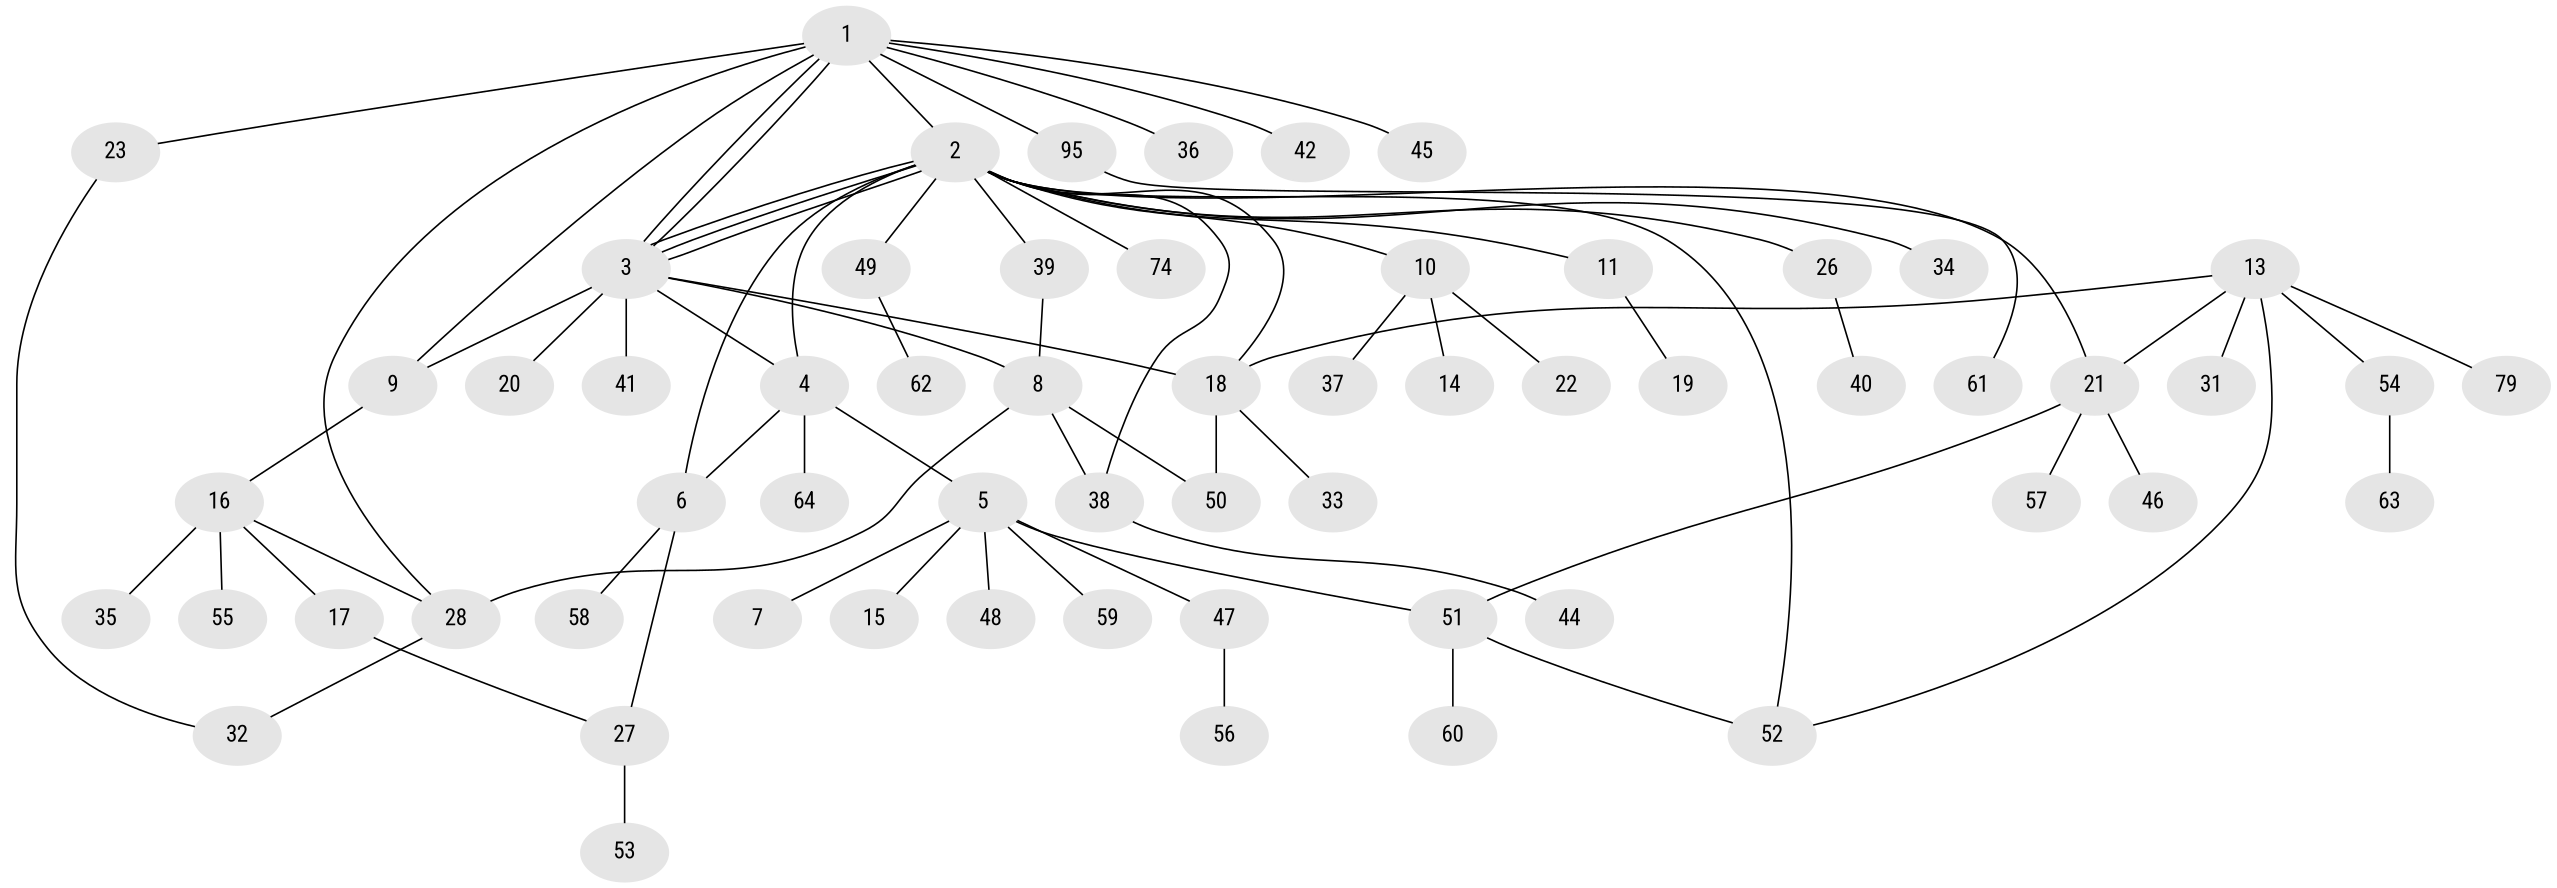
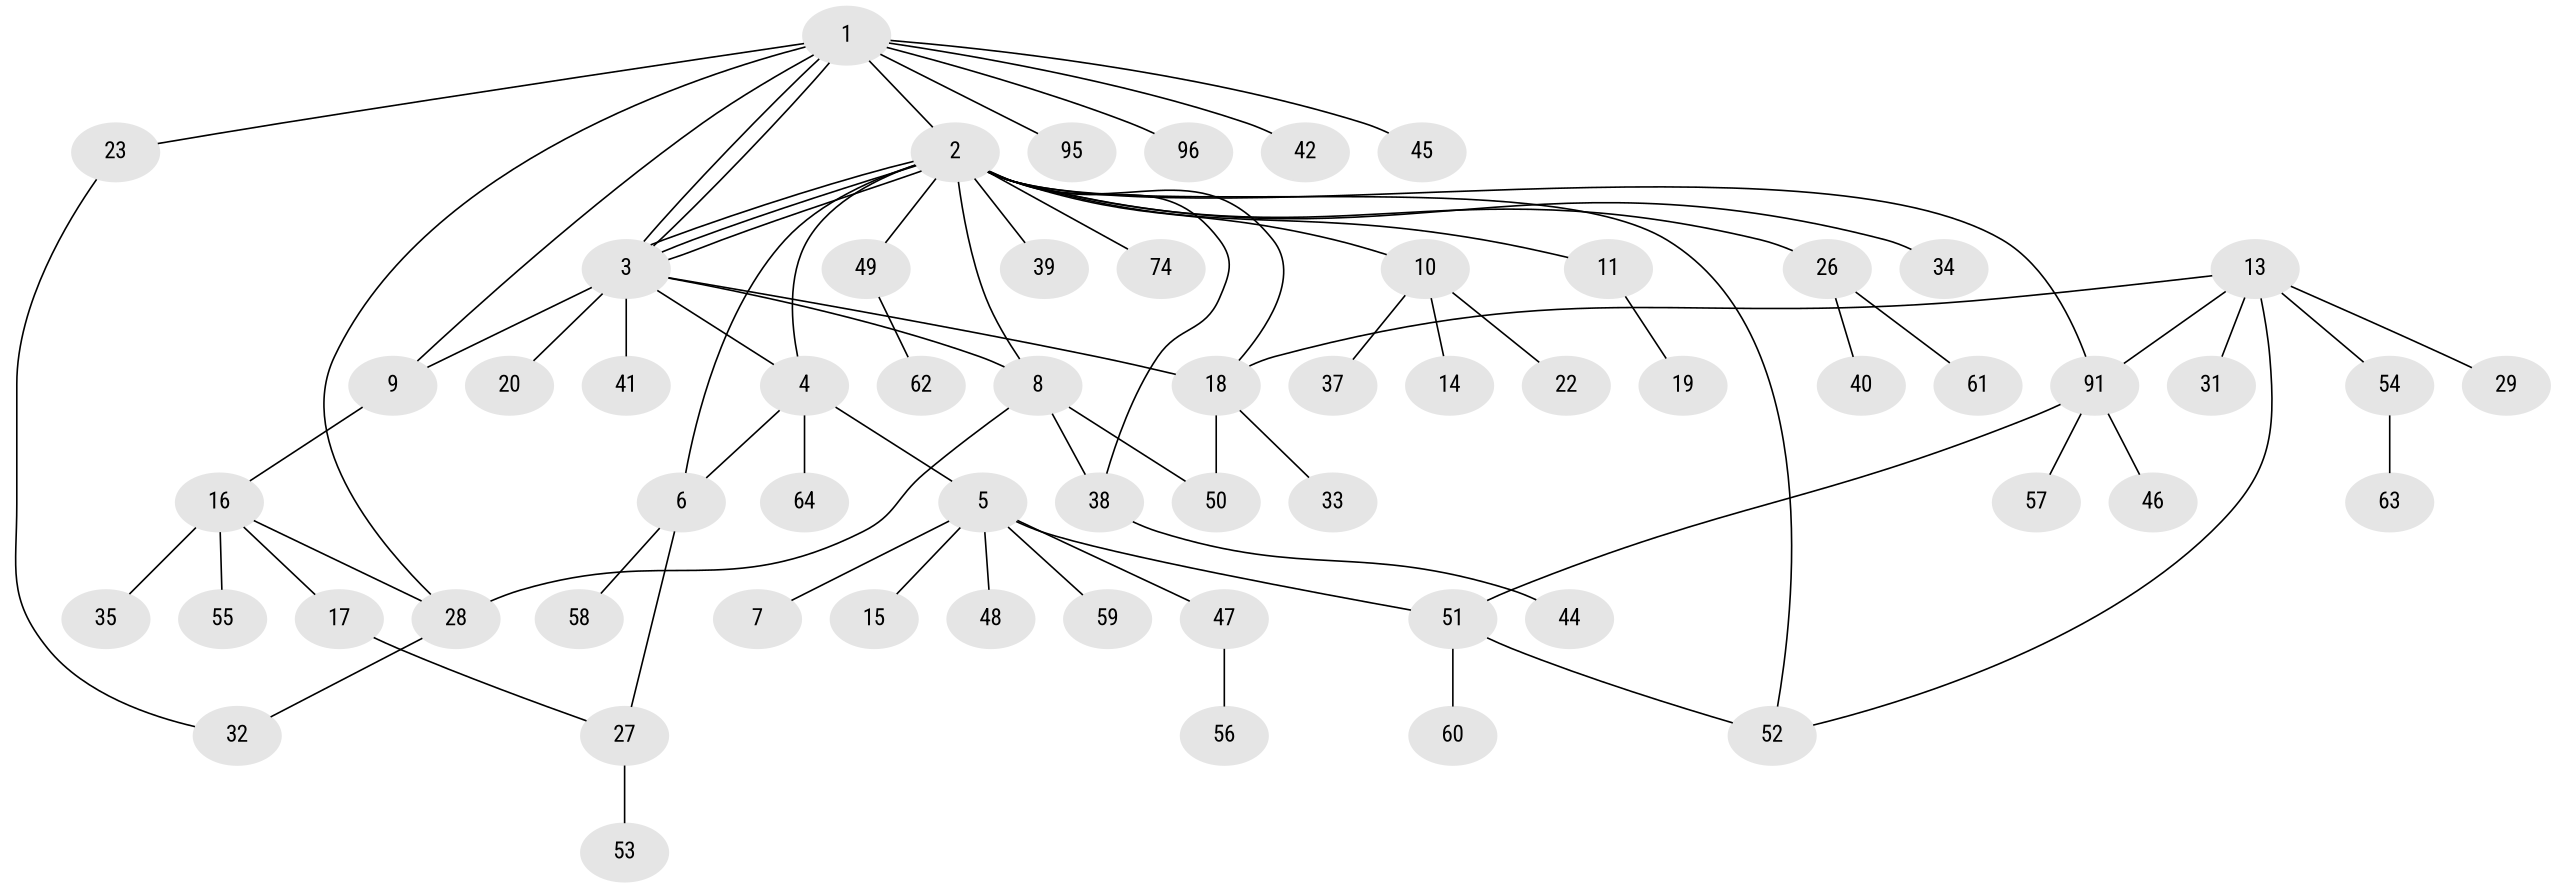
(1189, 152) -> (1189, 152)
(1618, 194) -> (1903, 327)
(1041, 328) -> (978, 274)
(2095, 386) -> (2095, 386)
(2506, 386) -> (2506, 386)
